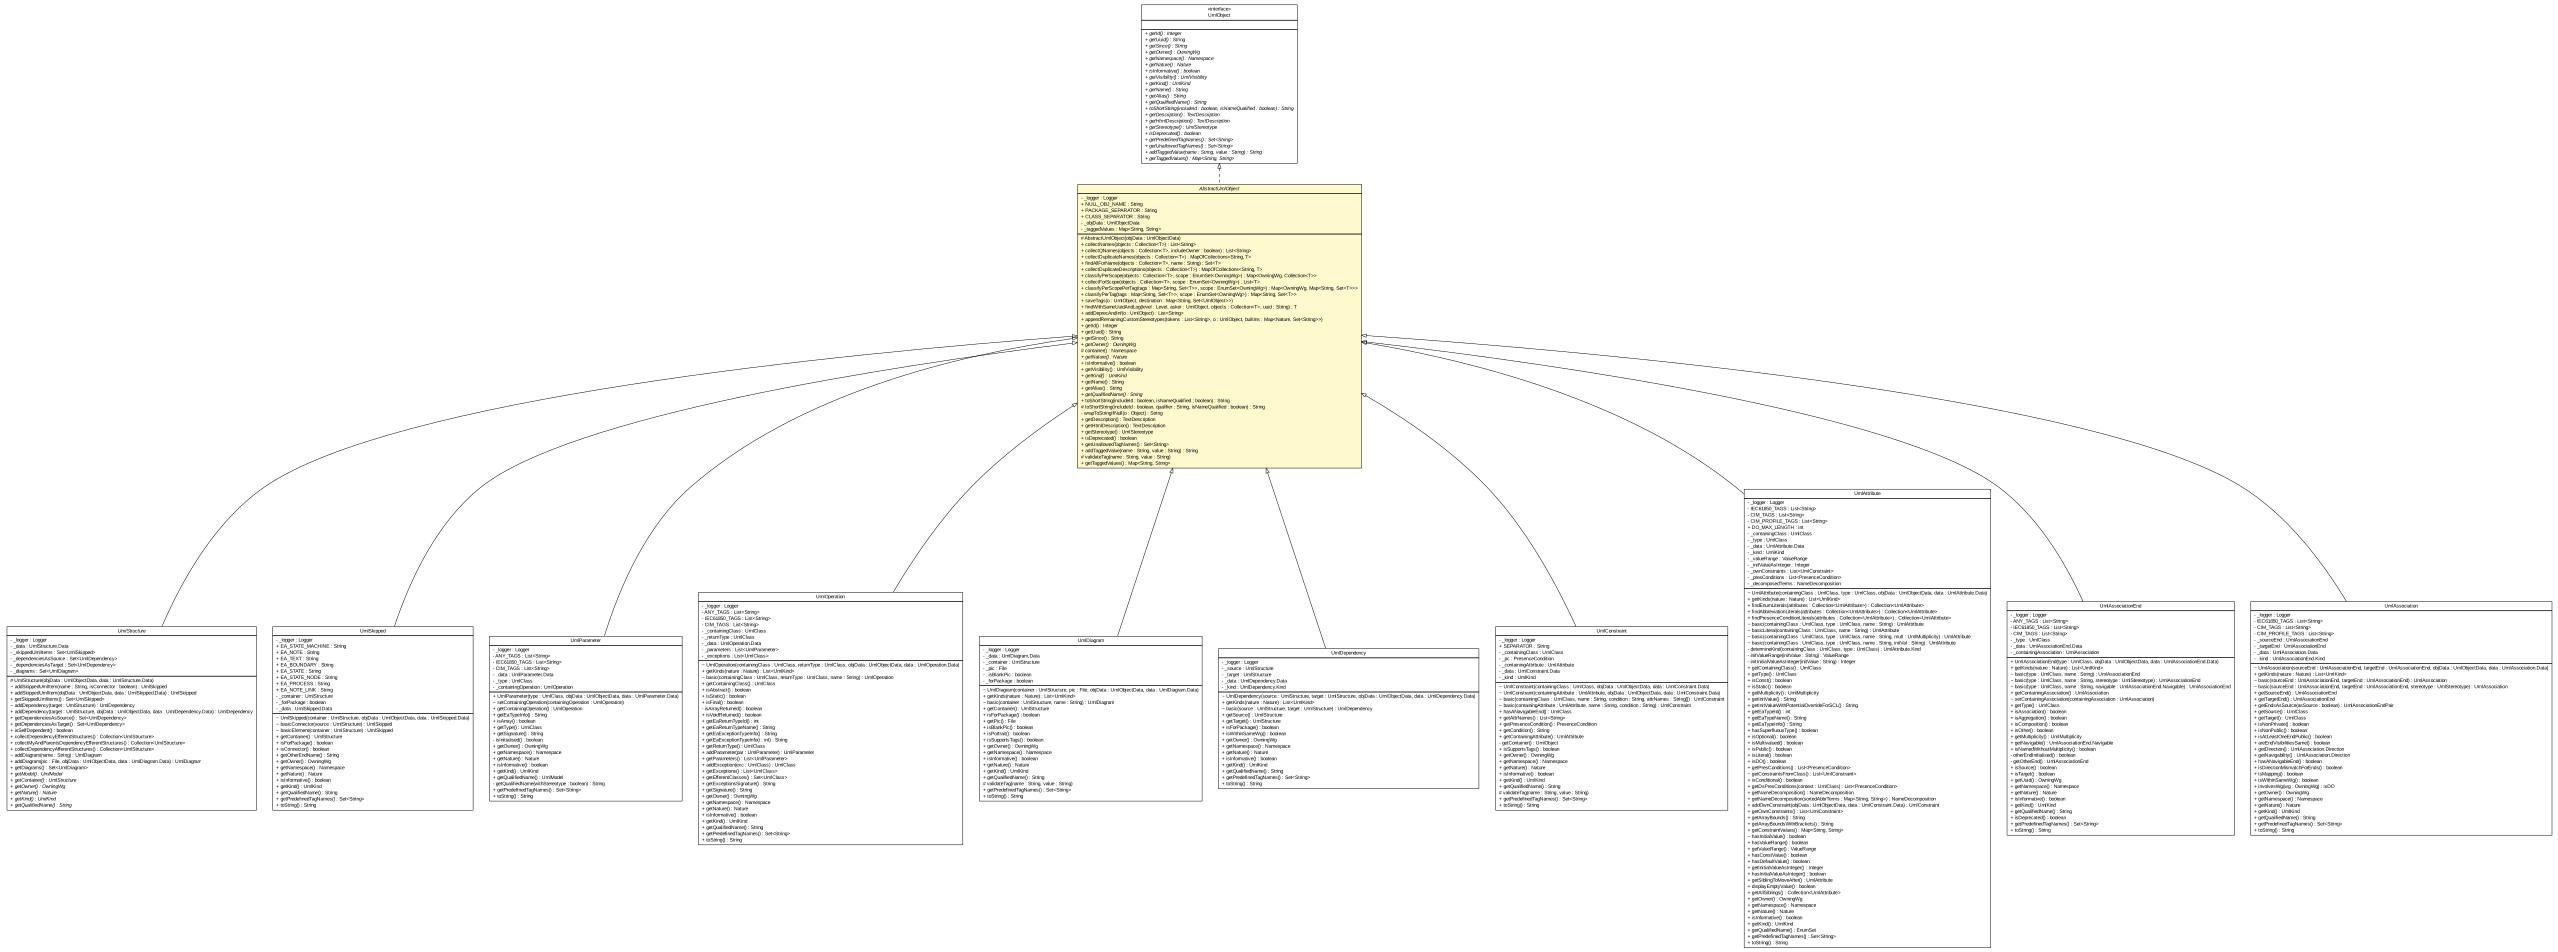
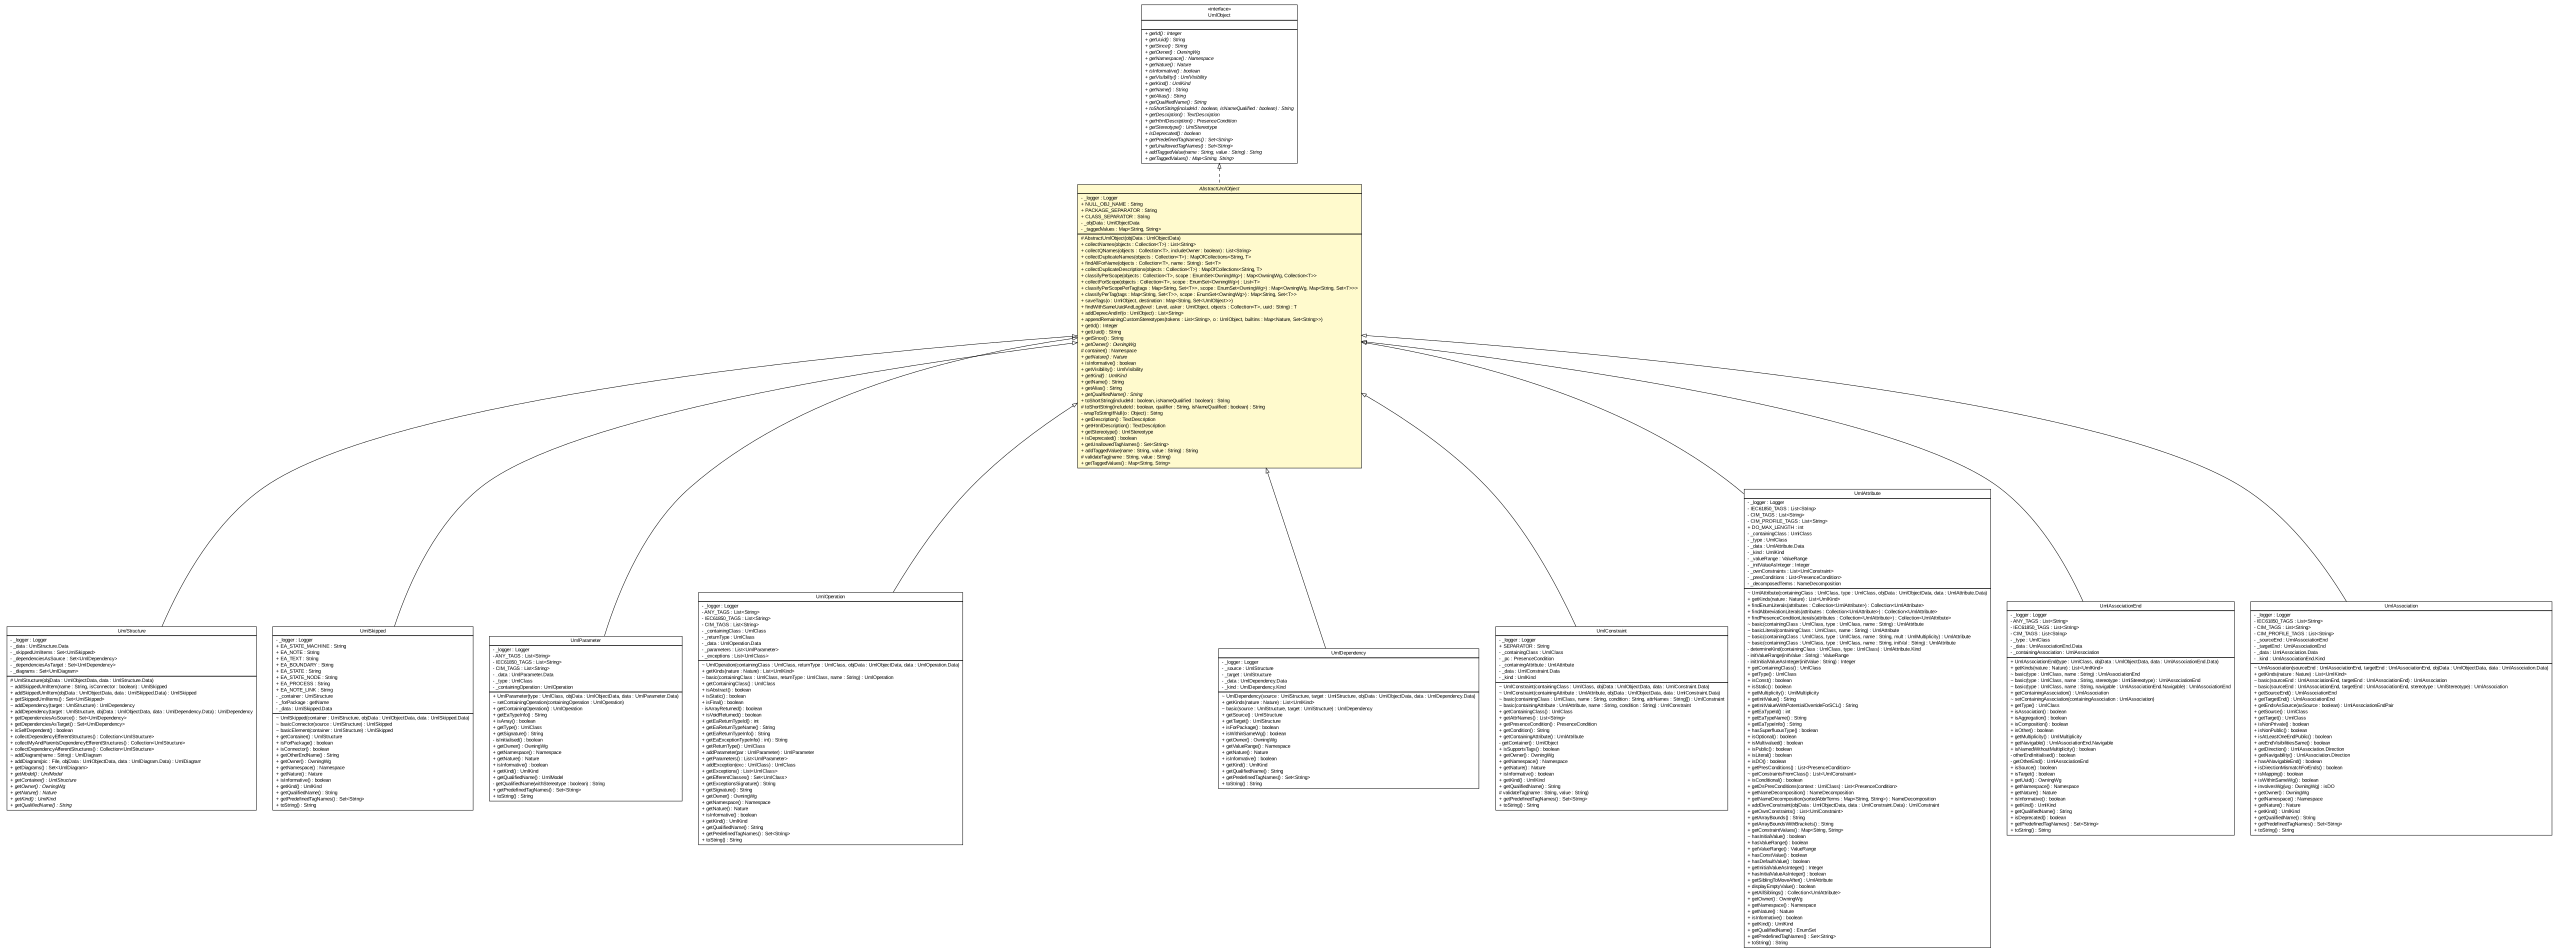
(1187, 121) -> (1191, 121)
(301, 703) -> (303, 703)
(1535, 712) -> (1536, 712)
(1091, 718) -> none
(740, 734) -> (736, 734)
(1256, 746) -> (1256, 746)
